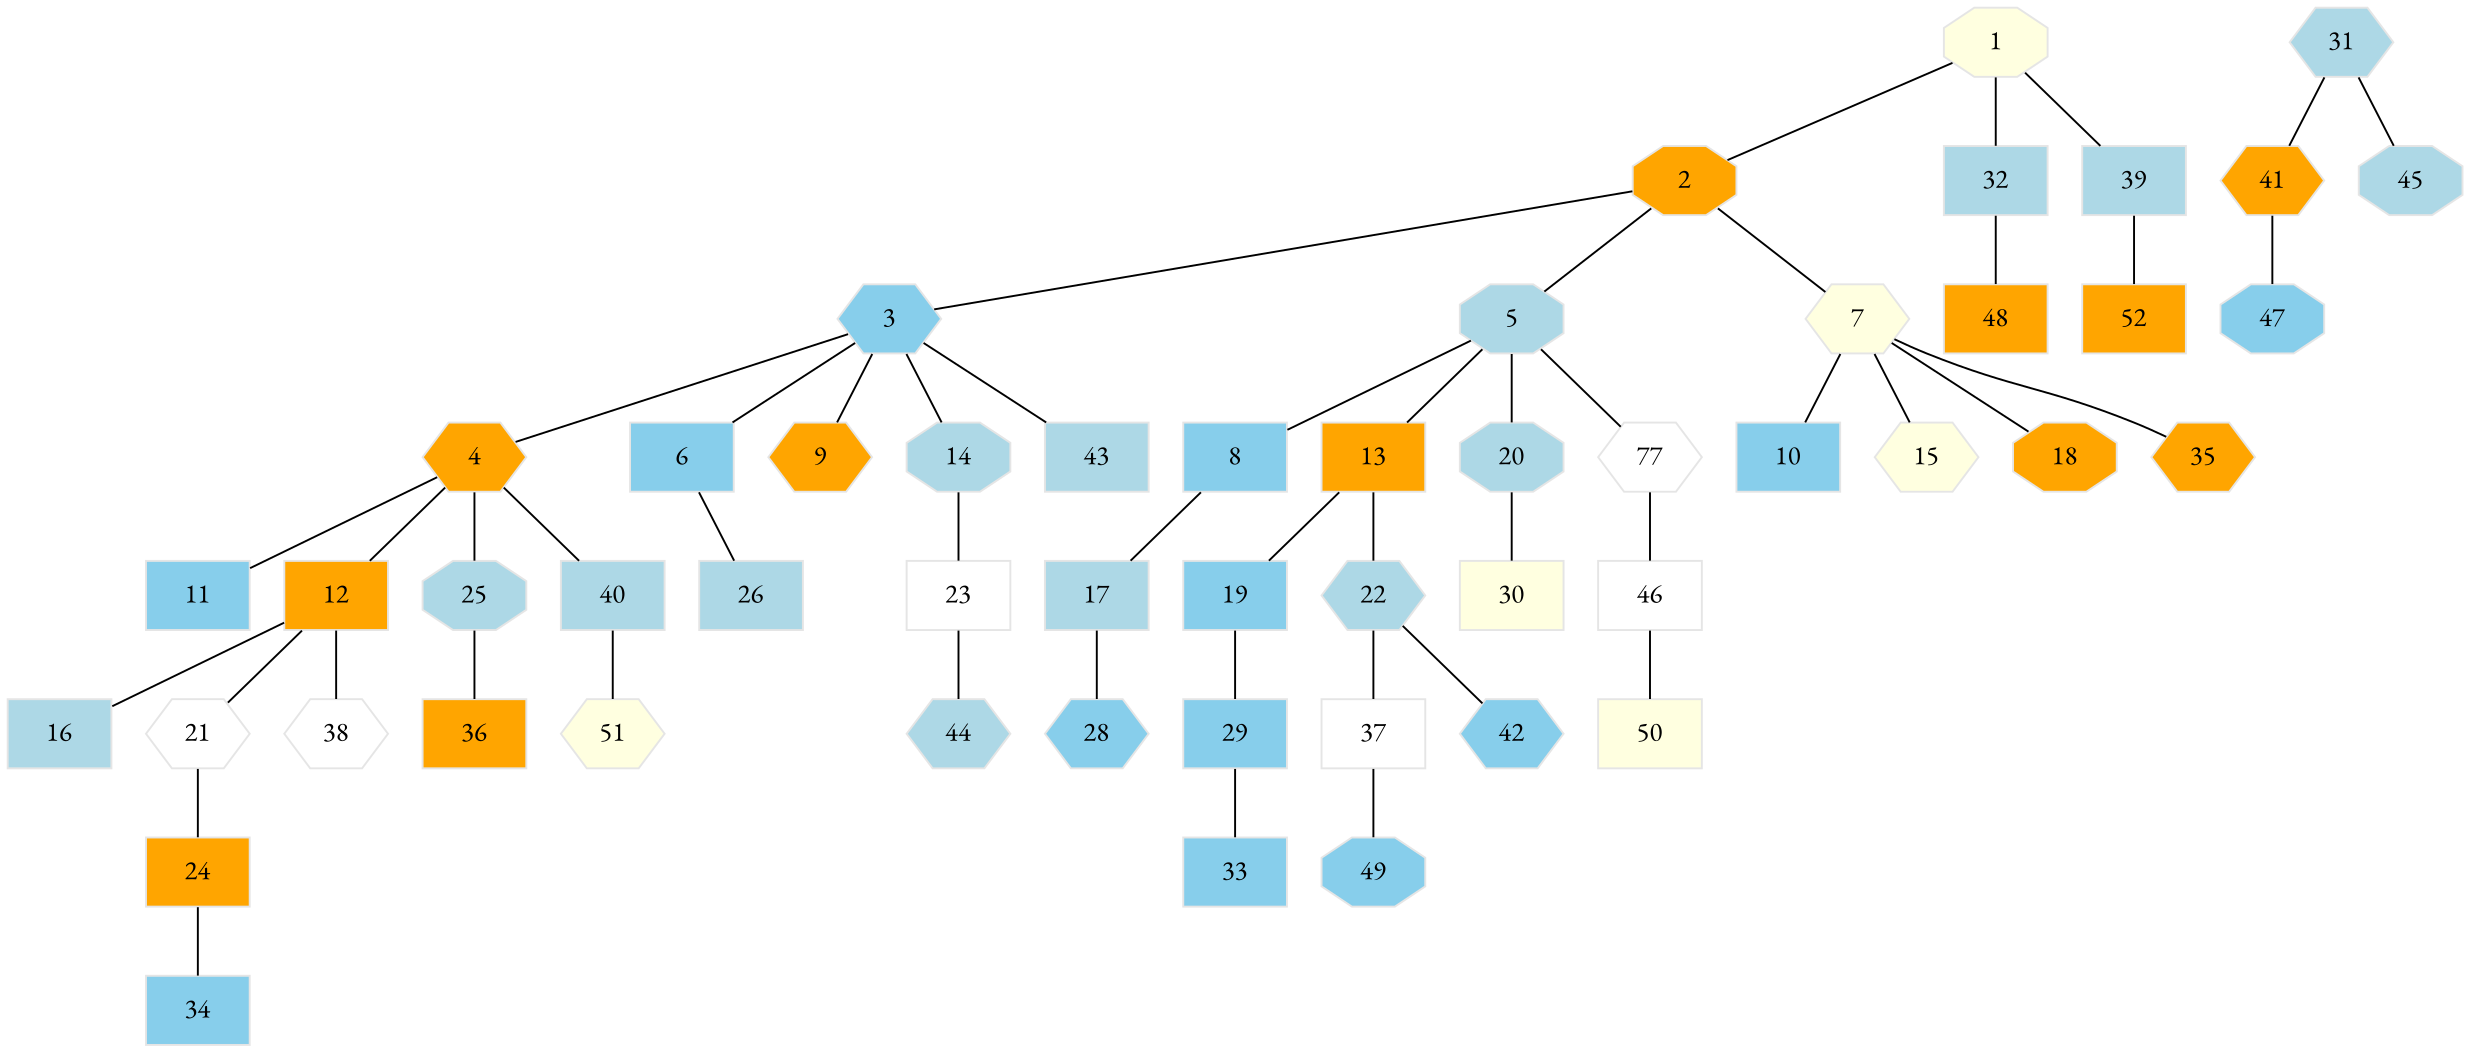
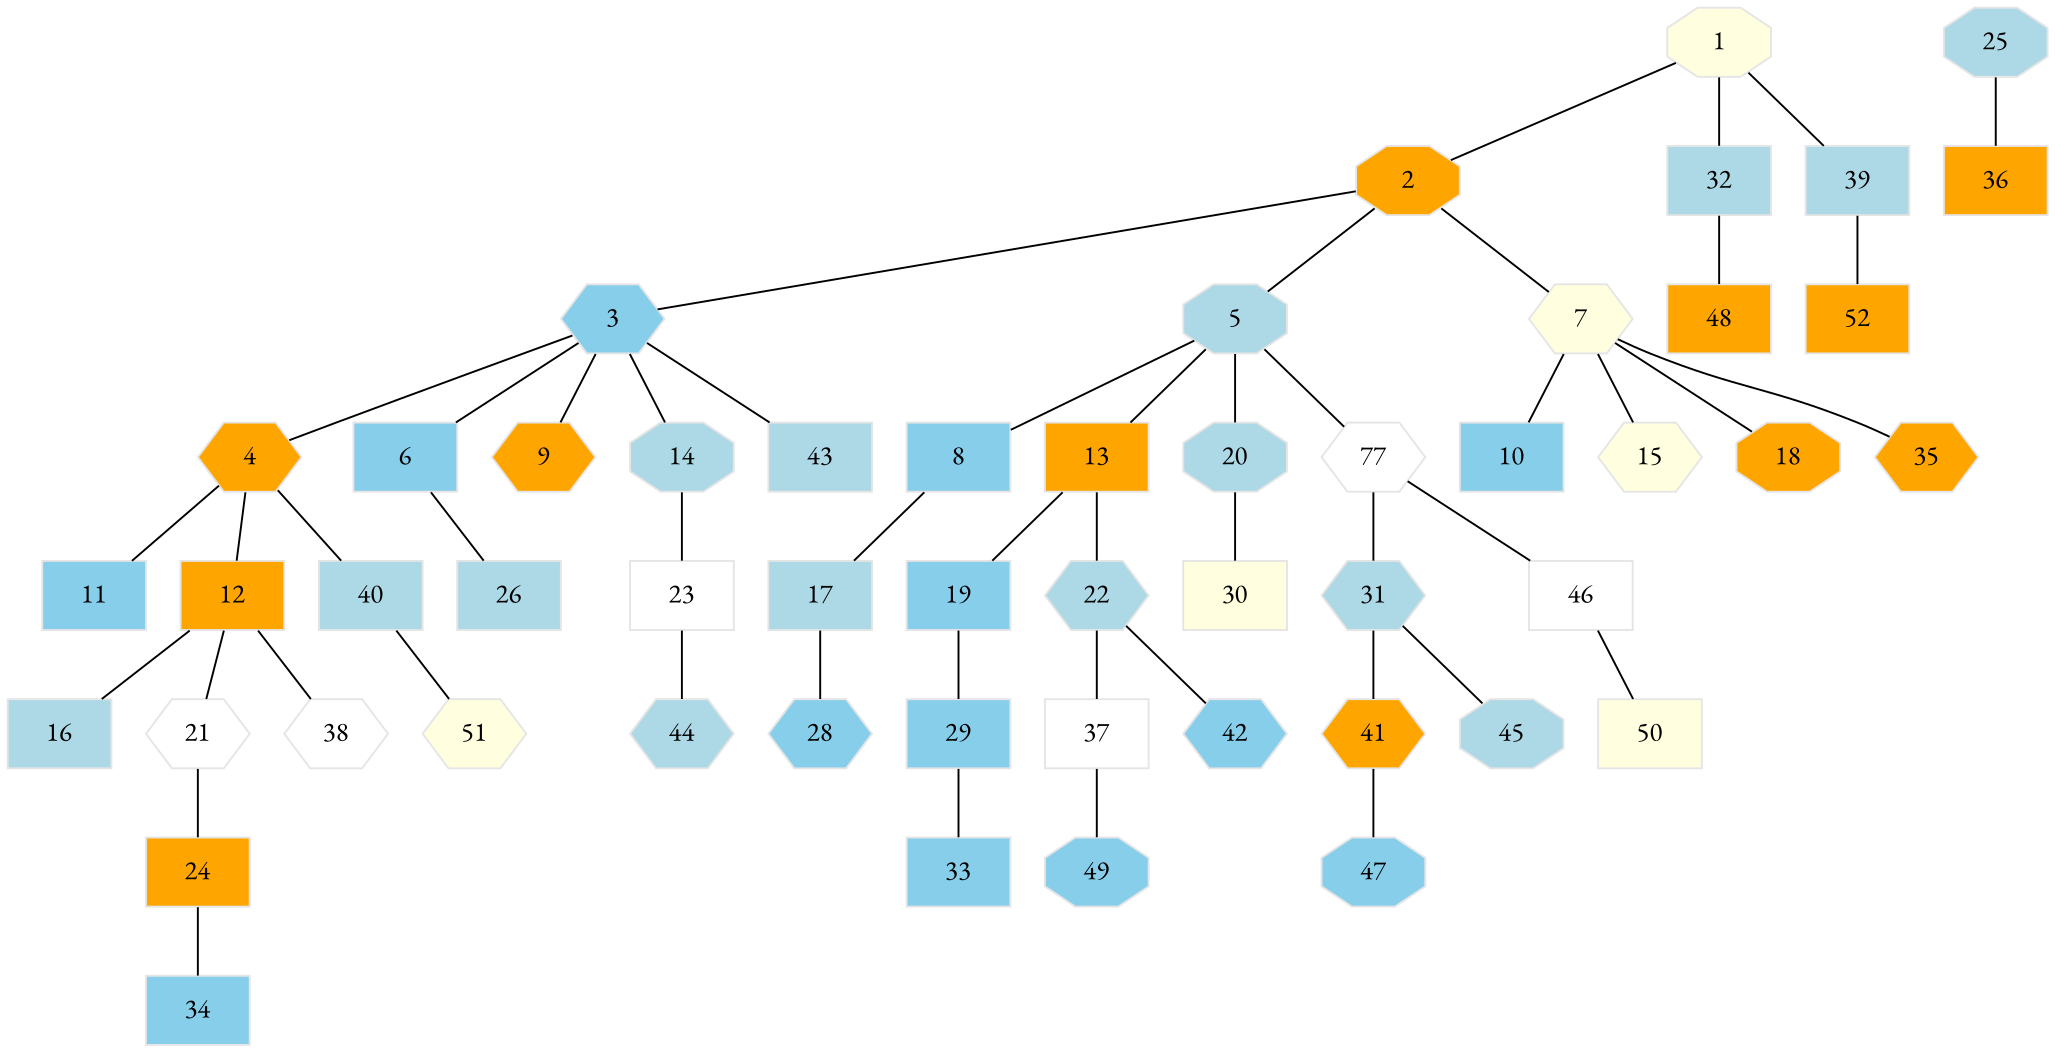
(474, 527) -> none
none -> (1373, 527)
